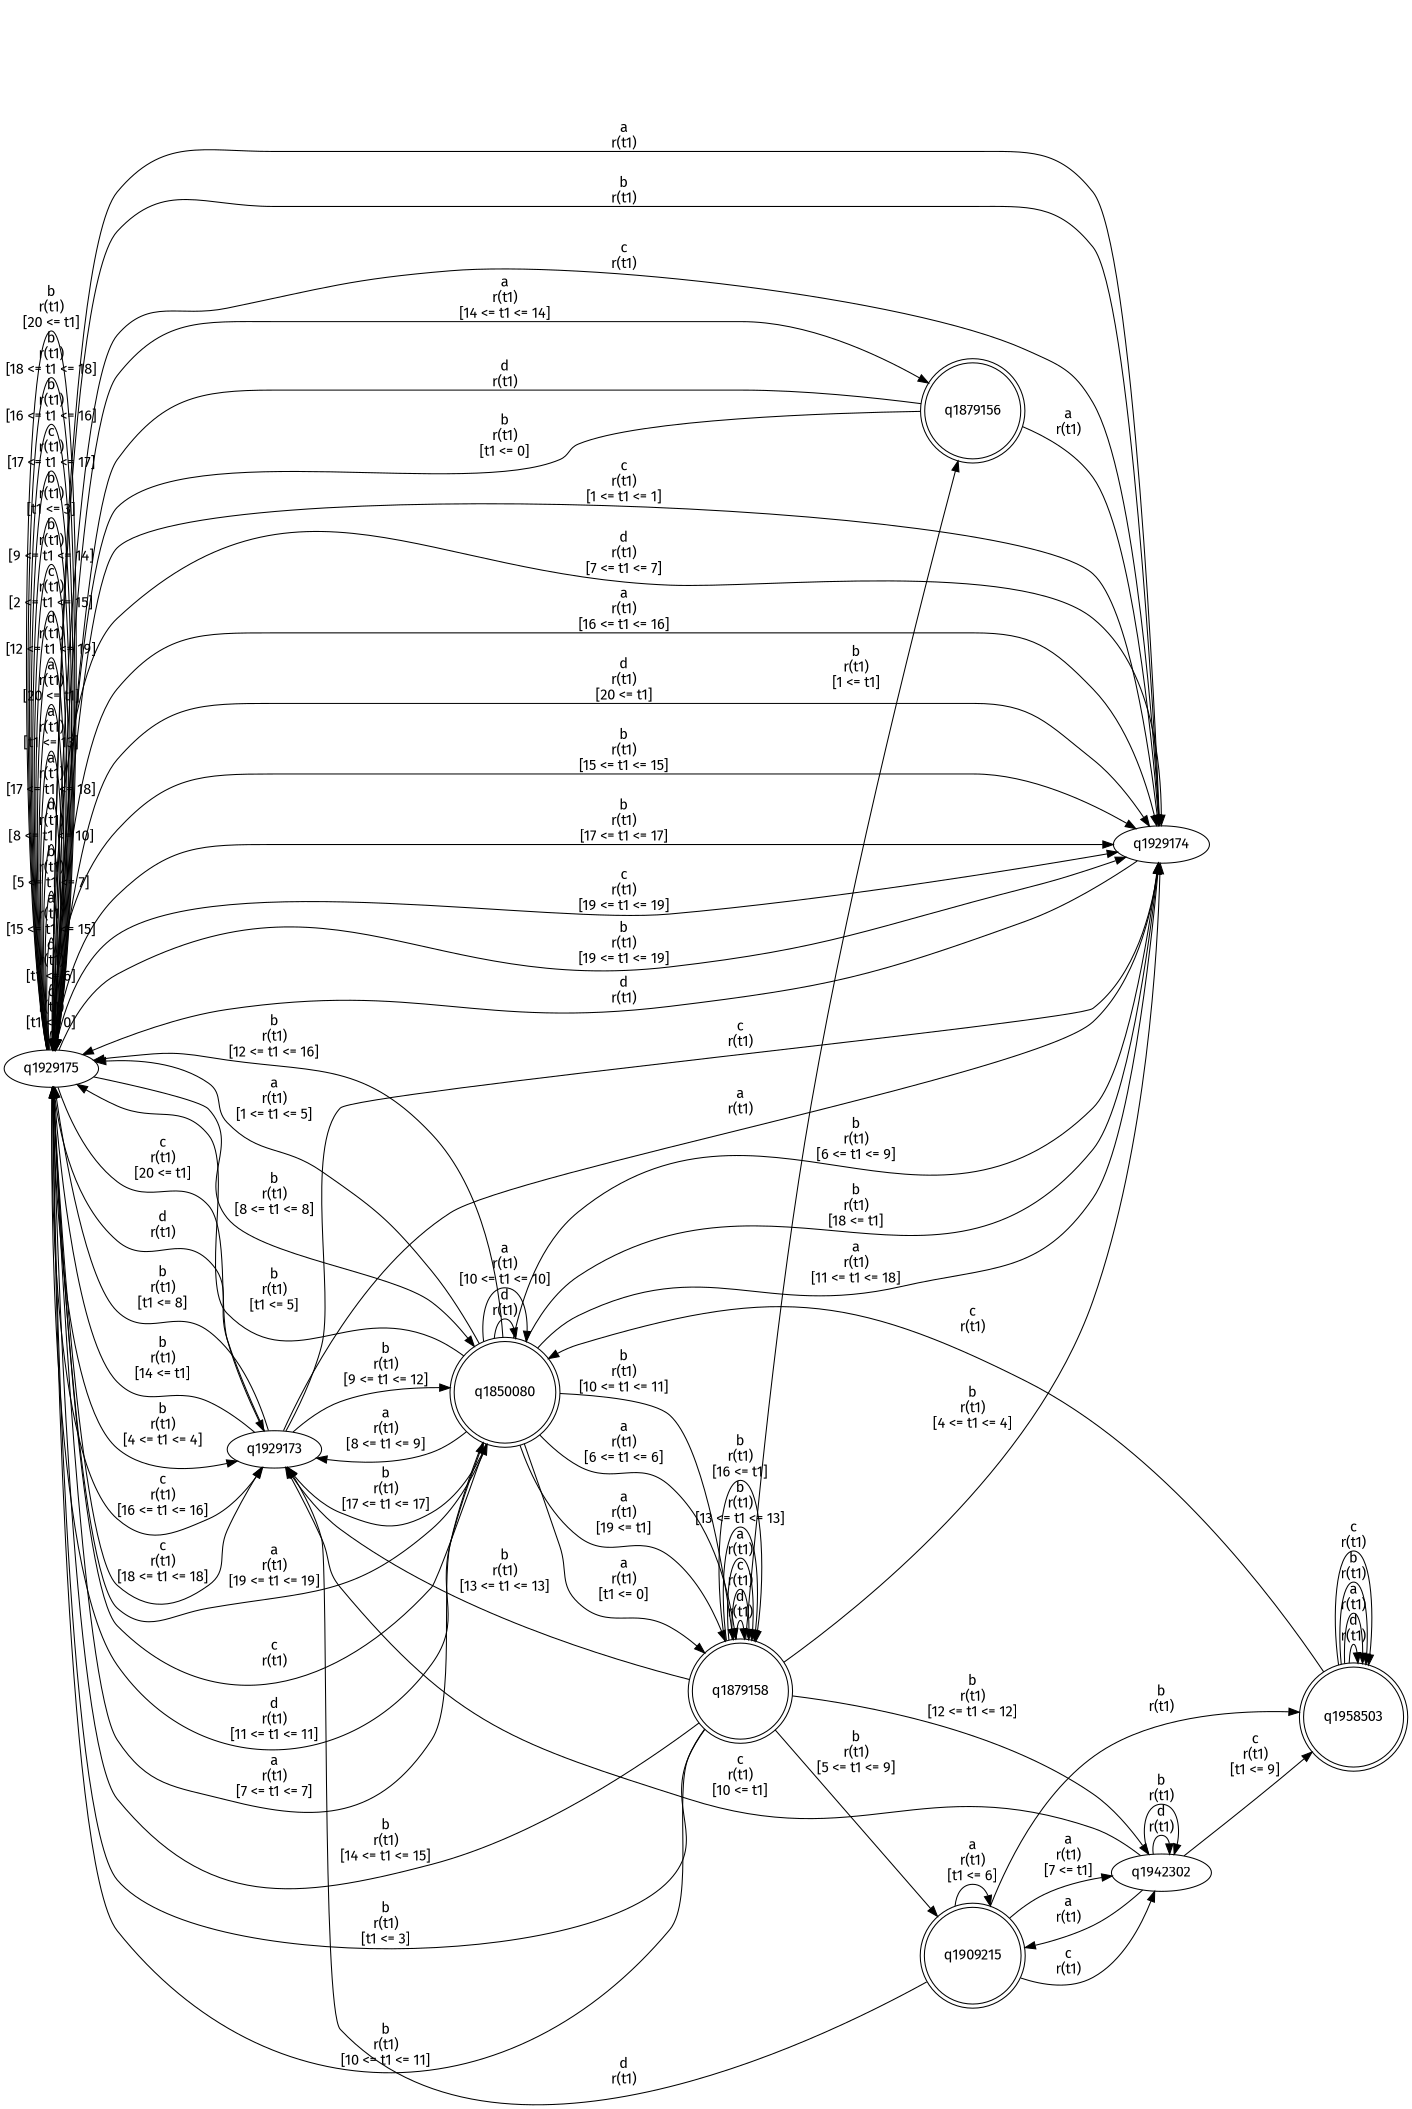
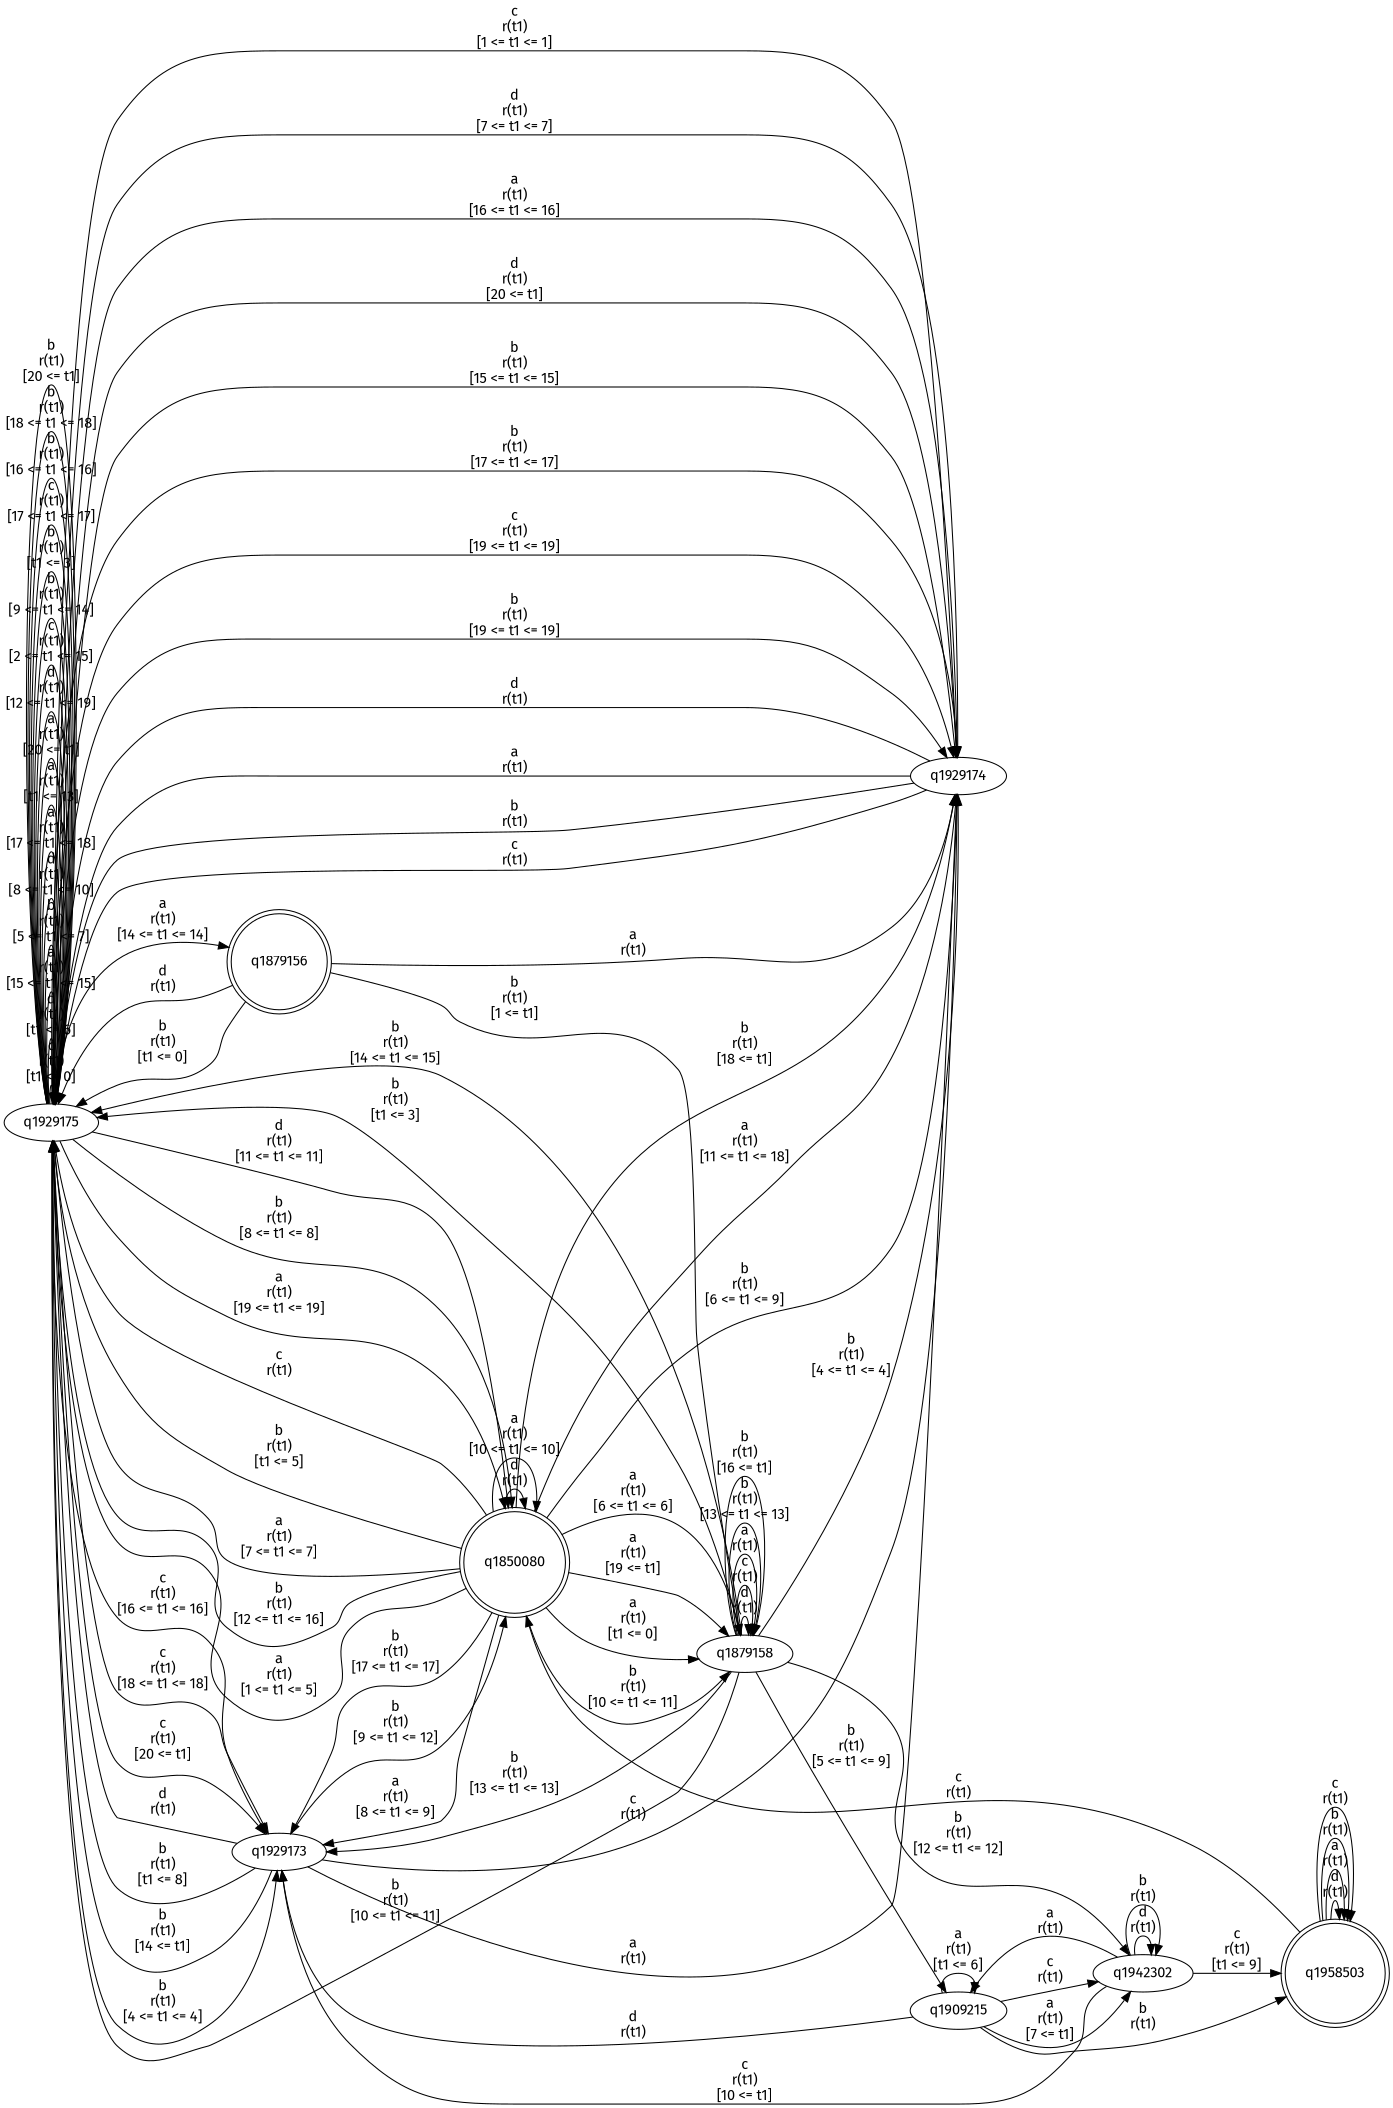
(816, 1079) -> (692, 1162)
(740, 1691) -> (745, 1654)
(973, 1956) -> (959, 2011)
